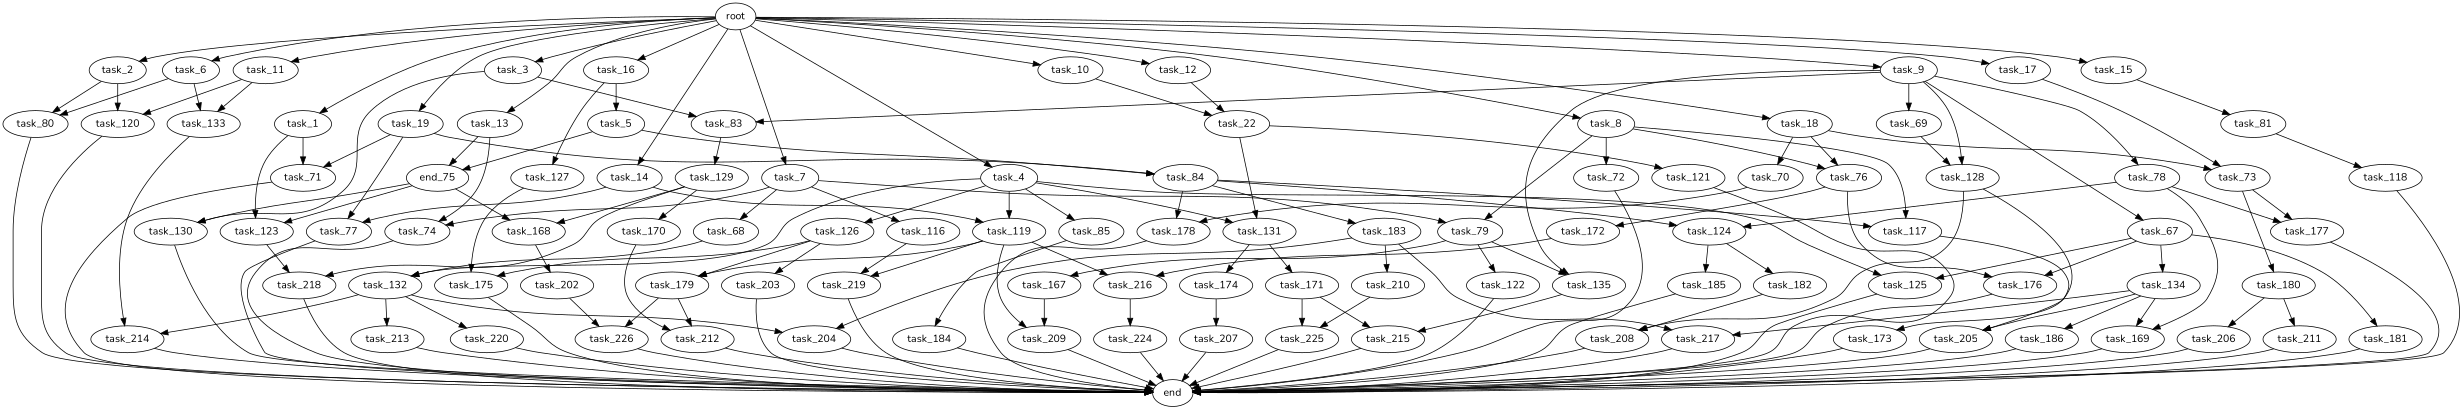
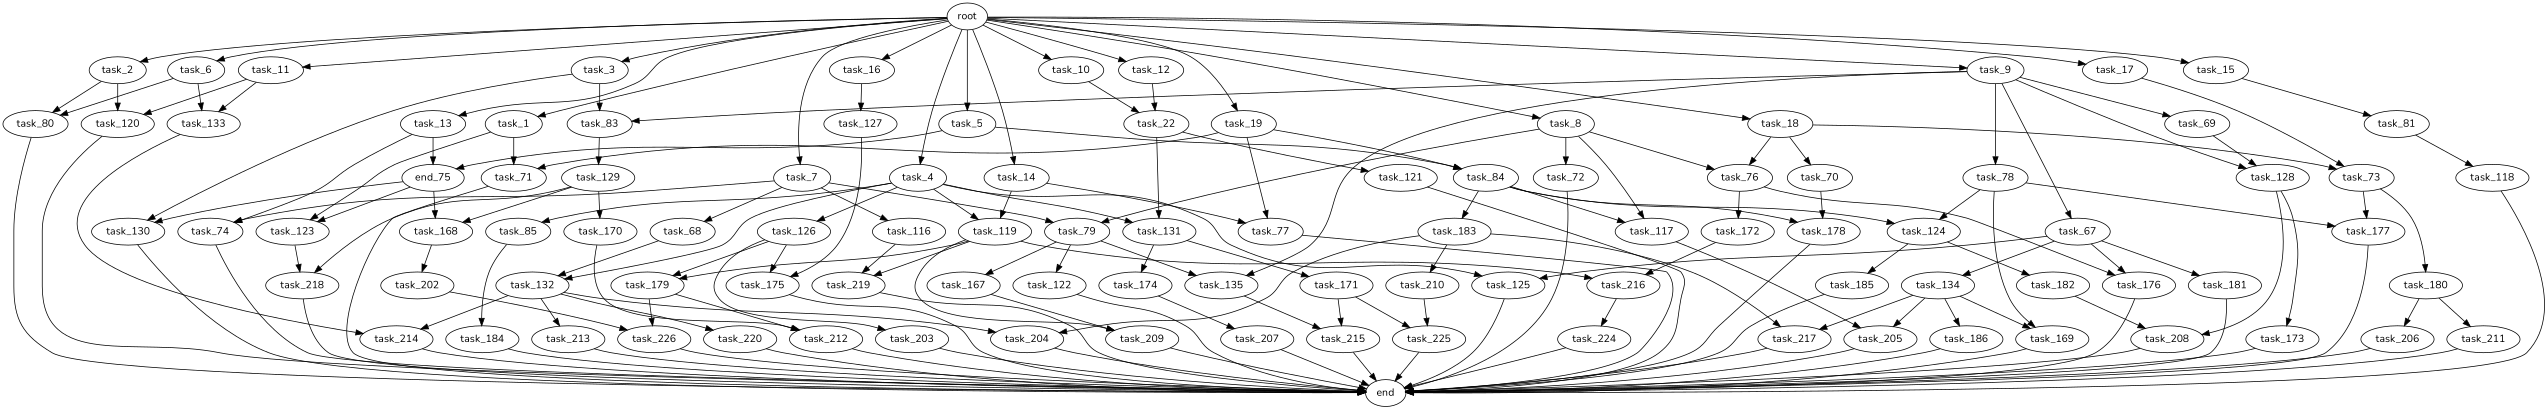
(616, 92) -> (967, 66)
